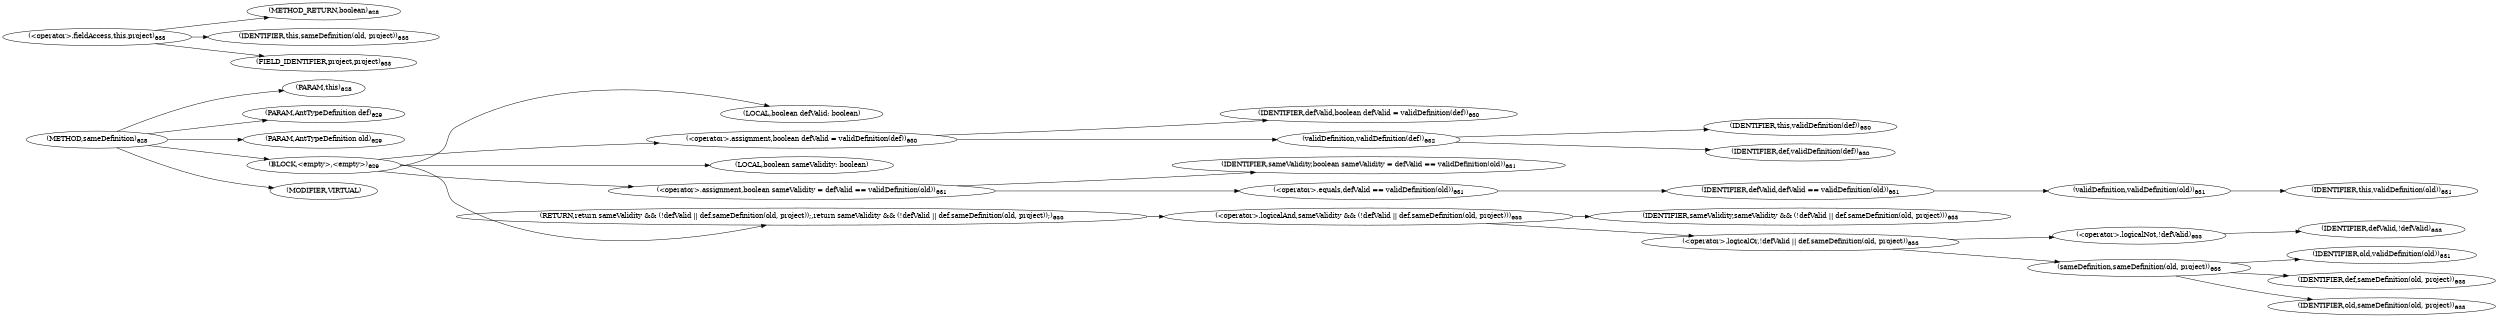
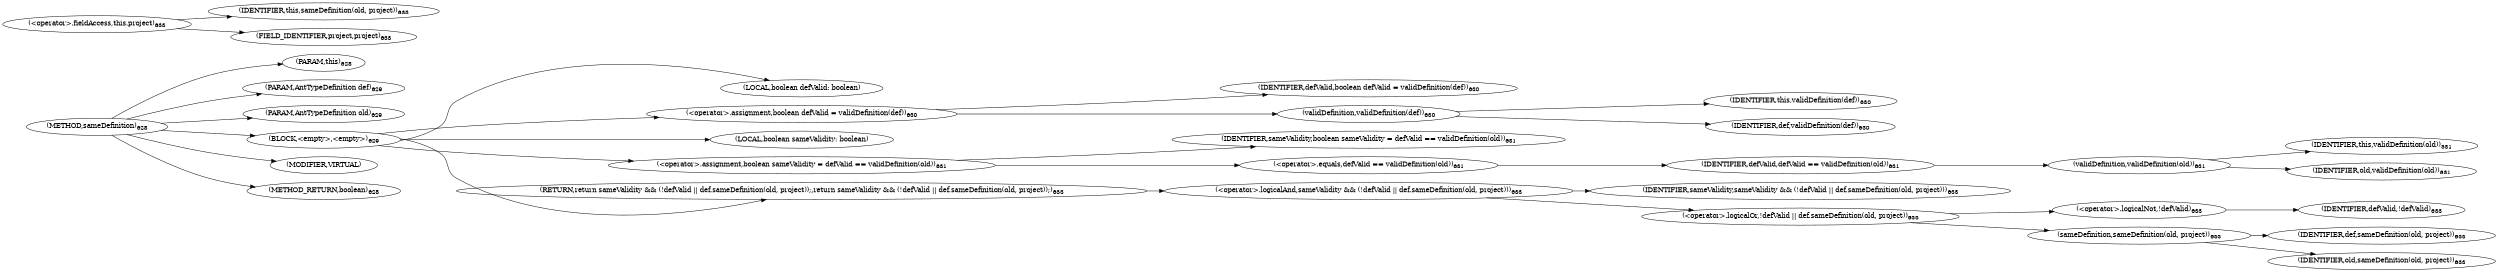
(210, 24) -> (179, 168)
(1430, 139) -> (1430, 113)
(2446, 190) -> (2446, 145)
(2263, 261) -> (2256, 168)
